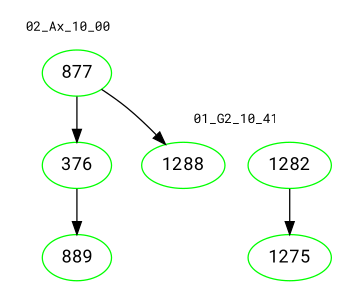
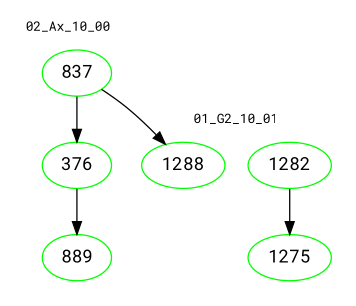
(77, 73) -> (77, 73)
(237, 120) -> (237, 120)
